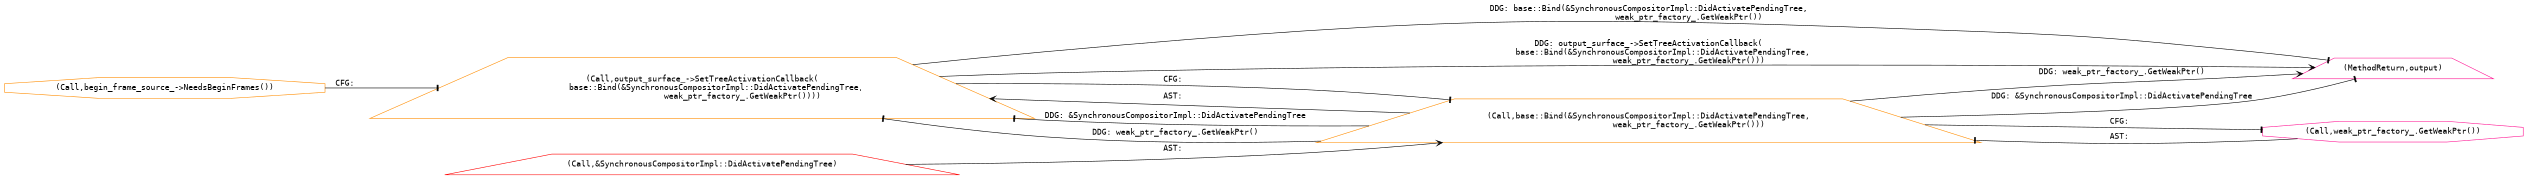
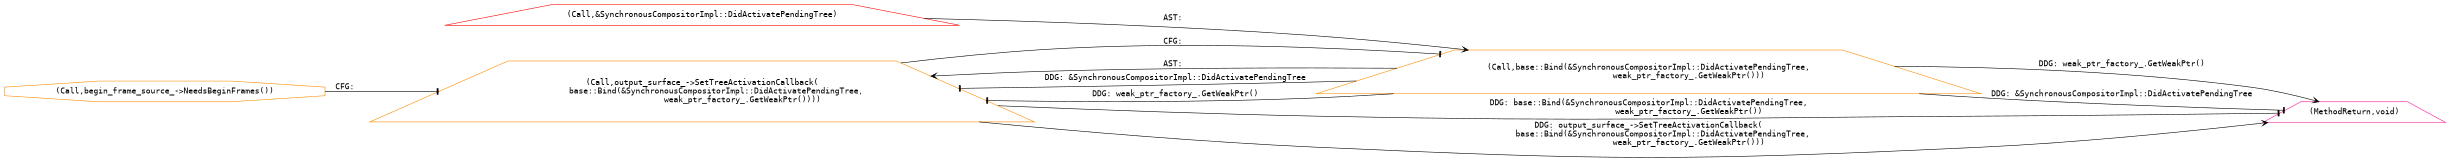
(2393, 68) -> (2354, 112)
(2393, 132) -> none
